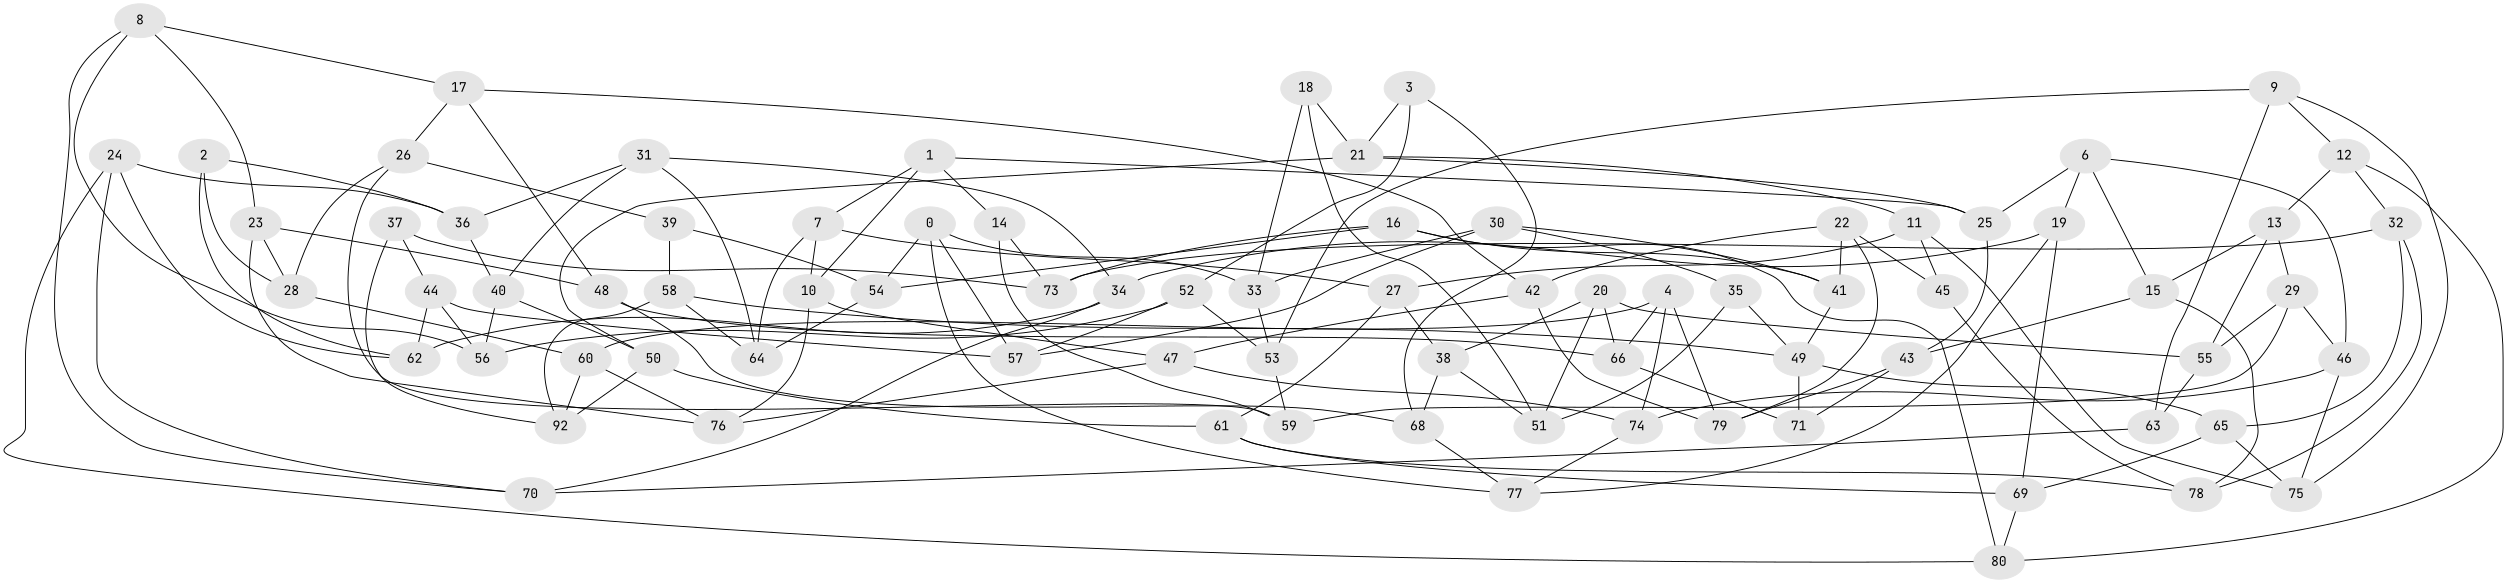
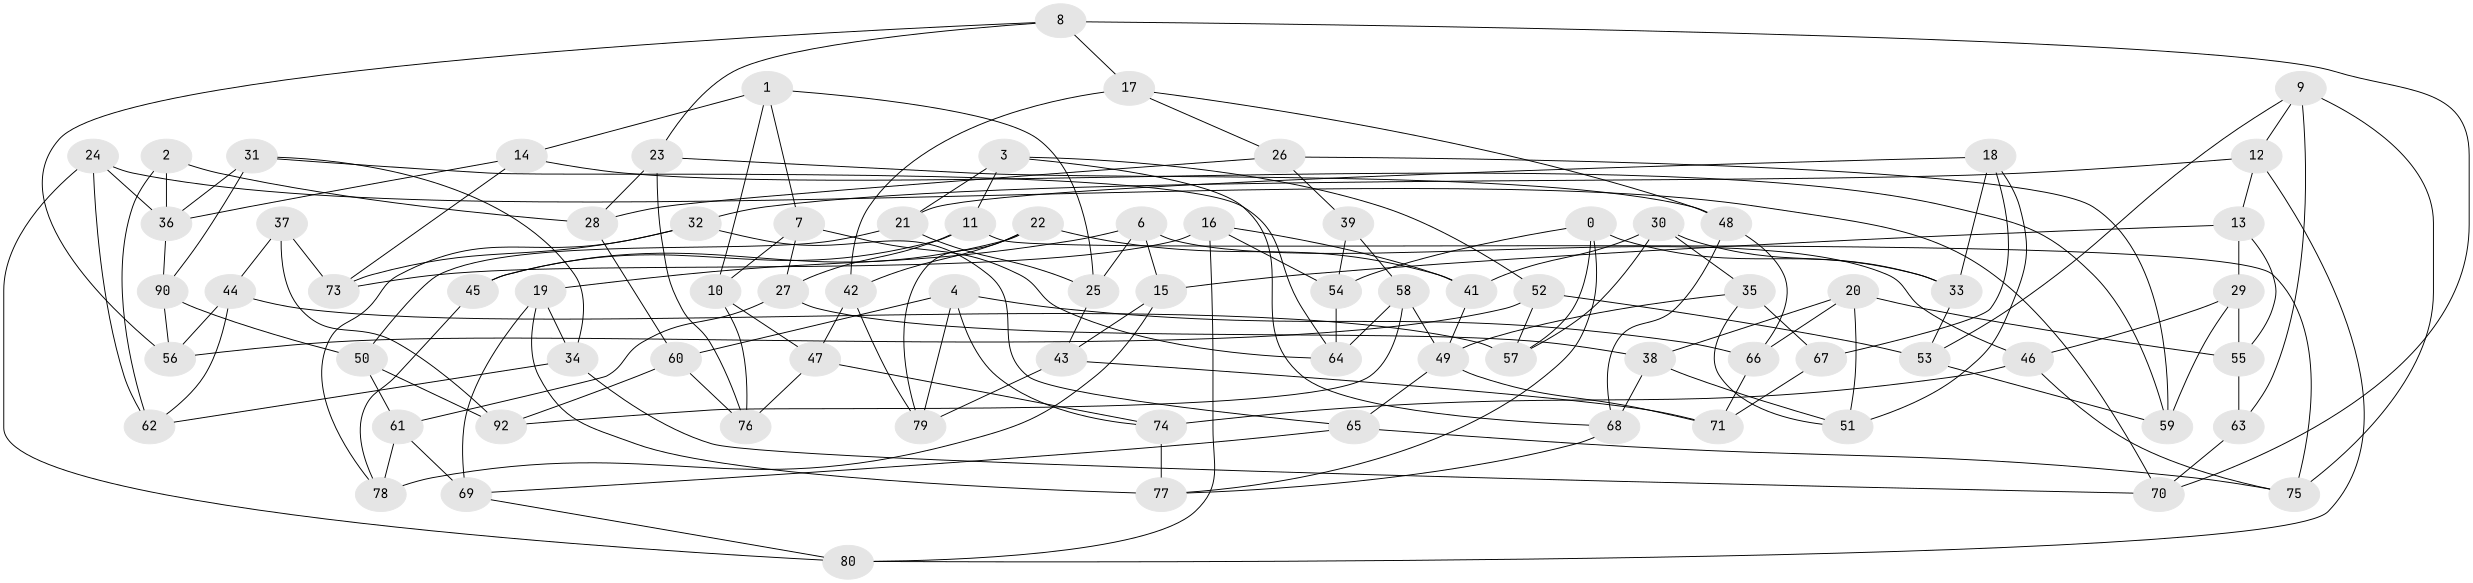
(1641, 169) -> (990, 185)
none -> (344, 189)
(498, 291) -> (163, 291)
none -> (1821, 359)
